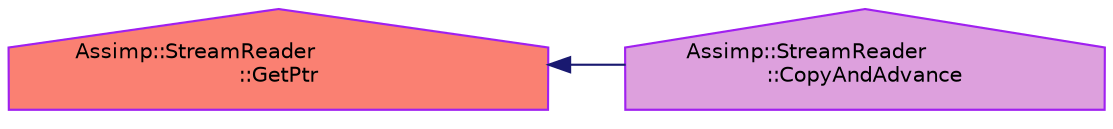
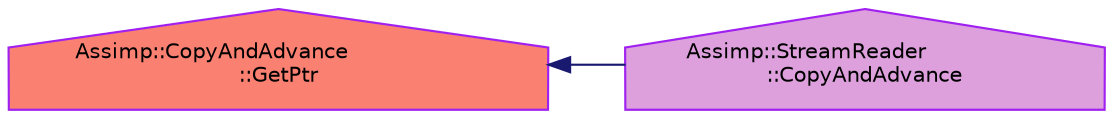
(278, 65) -> (278, 65)
